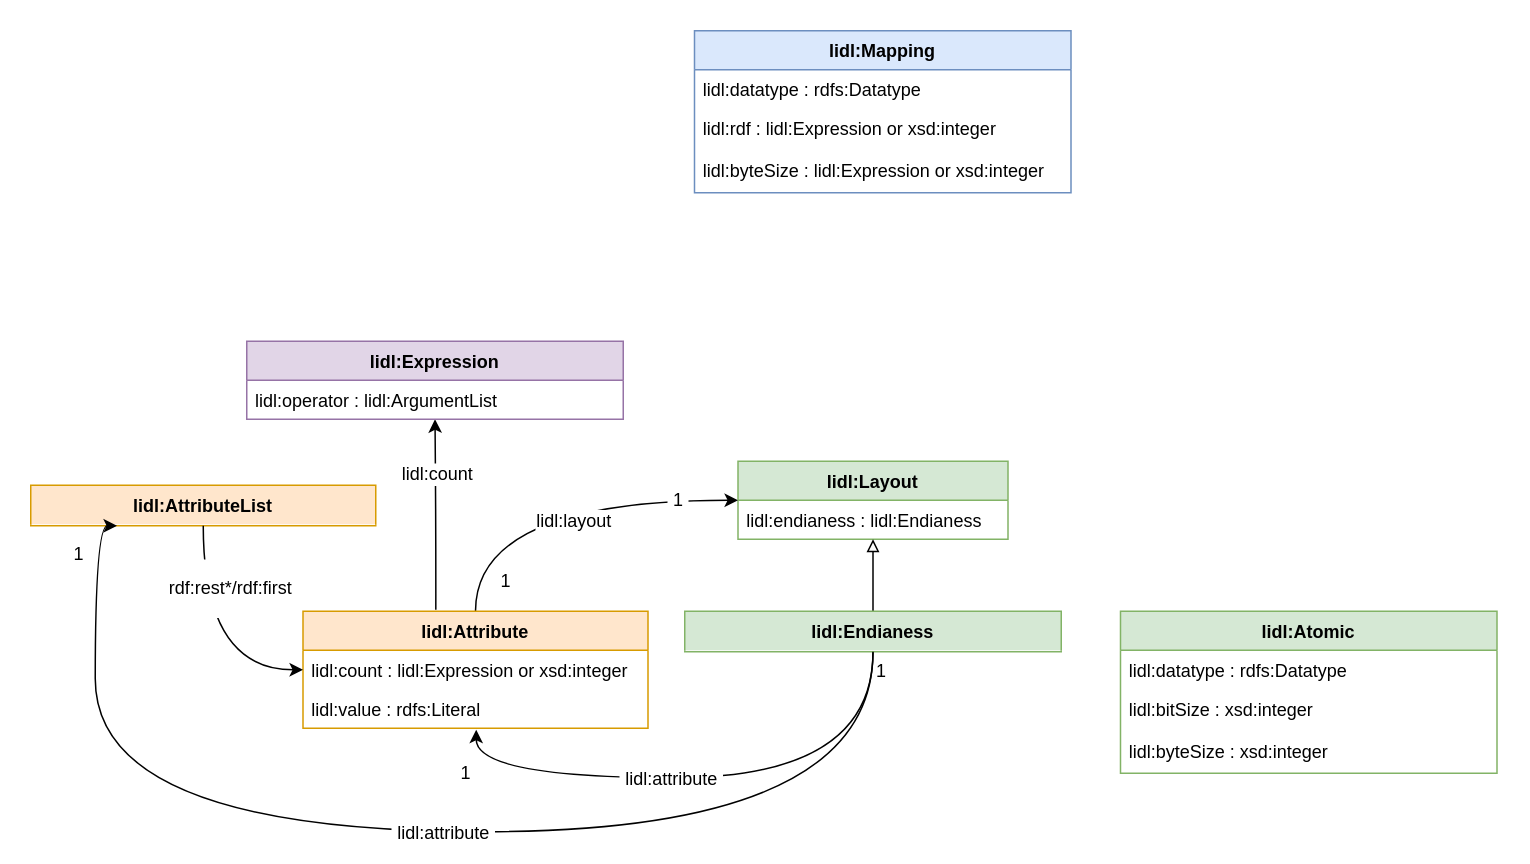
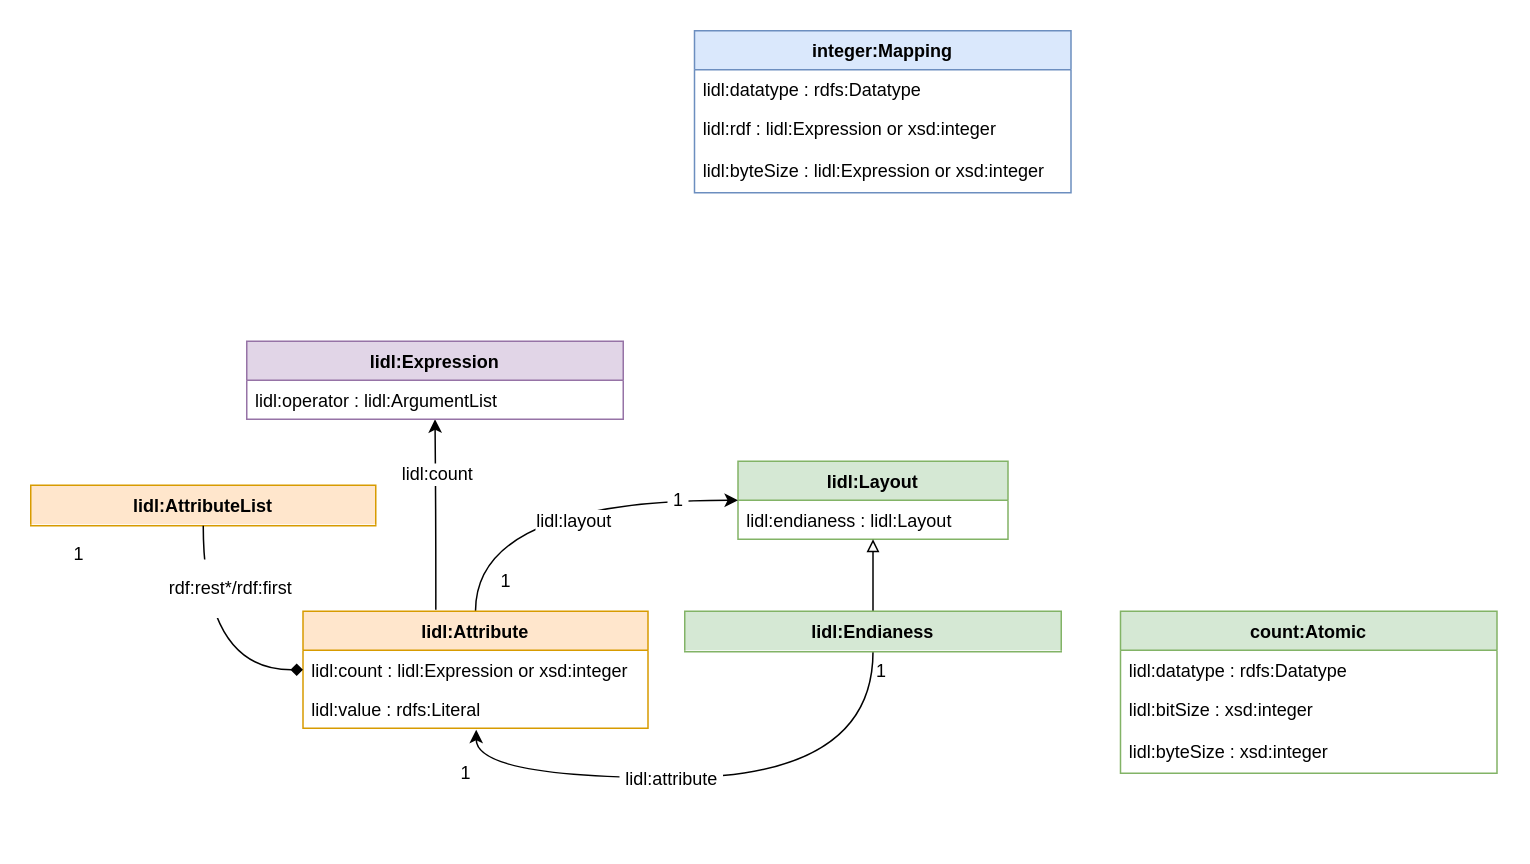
(882, 51) -> (882, 51)
(872, 521) -> (859, 521)
(1308, 632) -> (1308, 632)
(291, 670) -> (290, 670)
(388, 829) -> none
